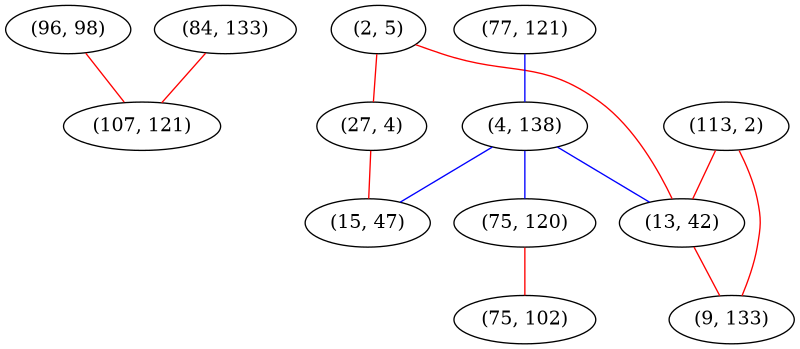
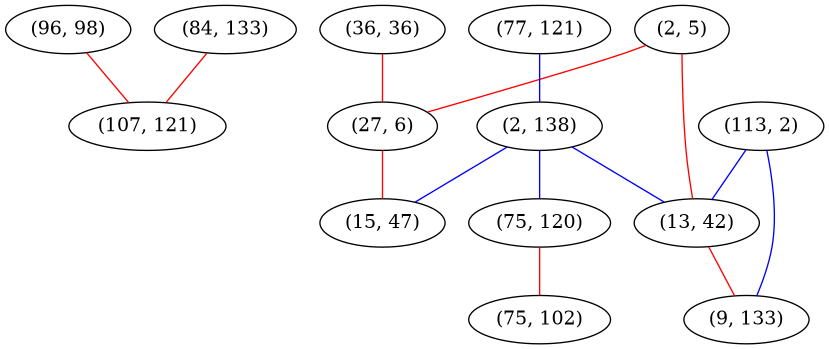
none -> (383, 30)
(372, 126) -> (383, 126)
(525, 126) -> (540, 126)
(704, 175) -> (729, 175)
(760, 223) -> (774, 224)
